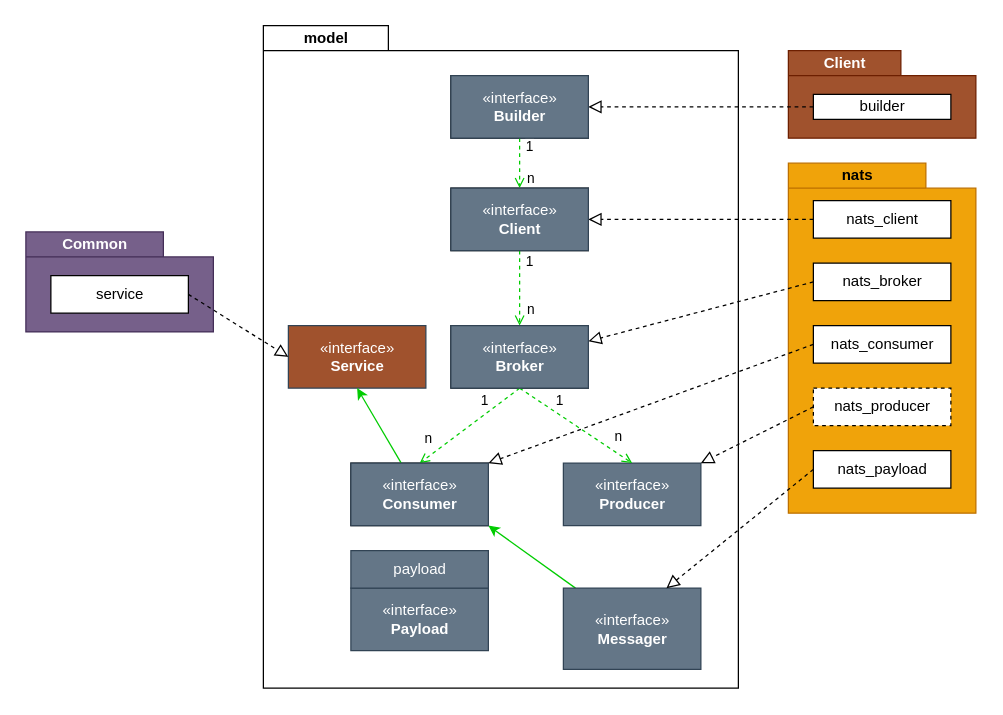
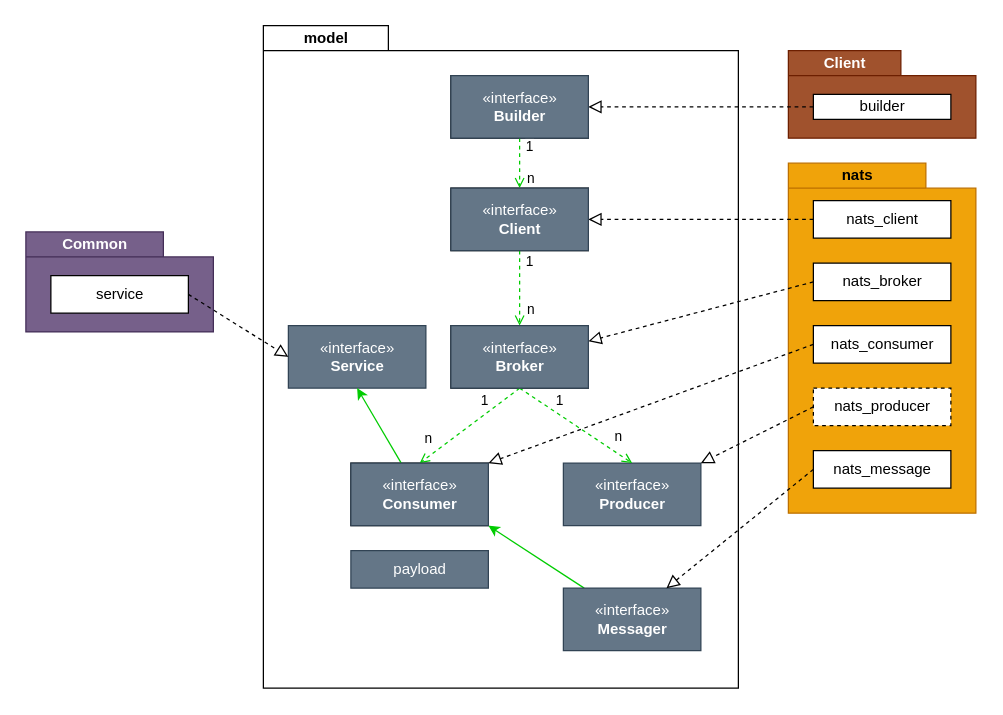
(357, 357) -> (357, 357)
(883, 469) -> (883, 469)
(419, 619) -> none
(632, 629) -> (632, 619)
